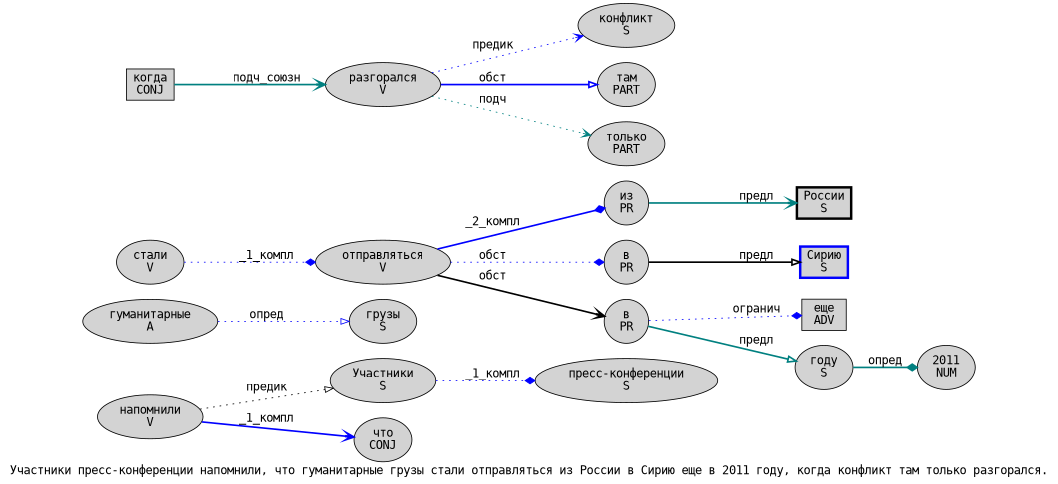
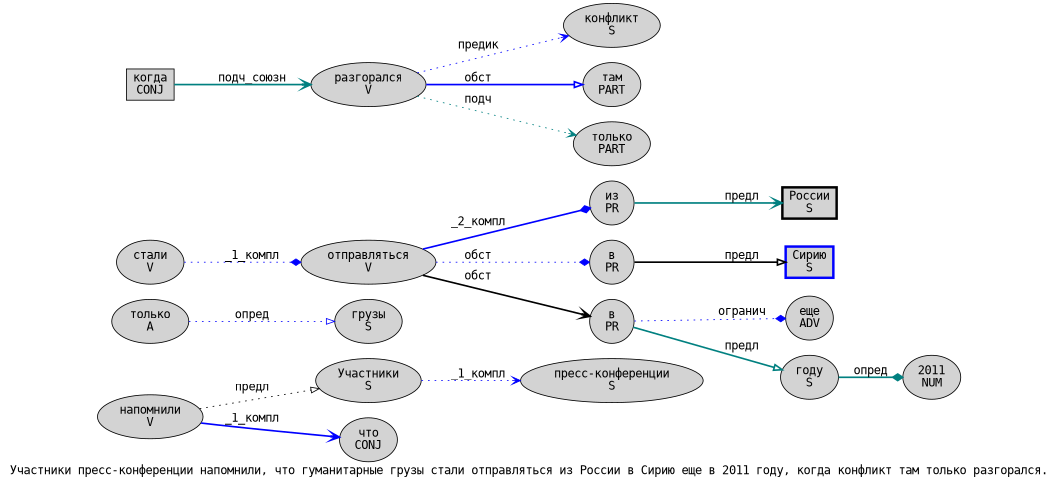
(824, 315) -> (810, 318)
(150, 321) -> (150, 321)
(481, 381) -> (467, 381)
(267, 388) -> (252, 388)
